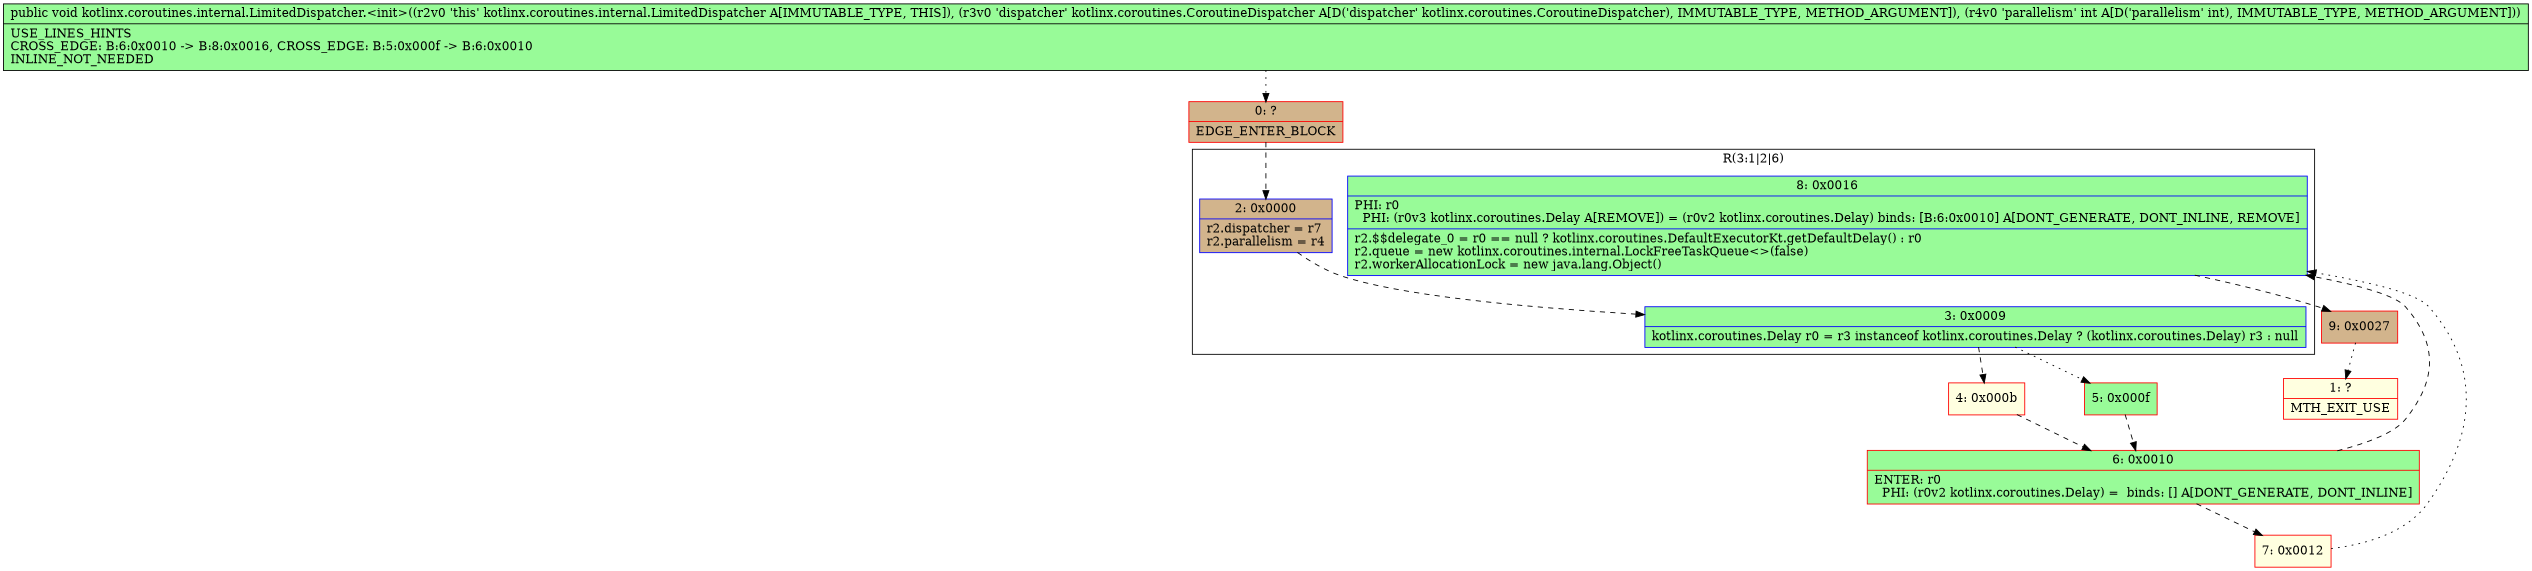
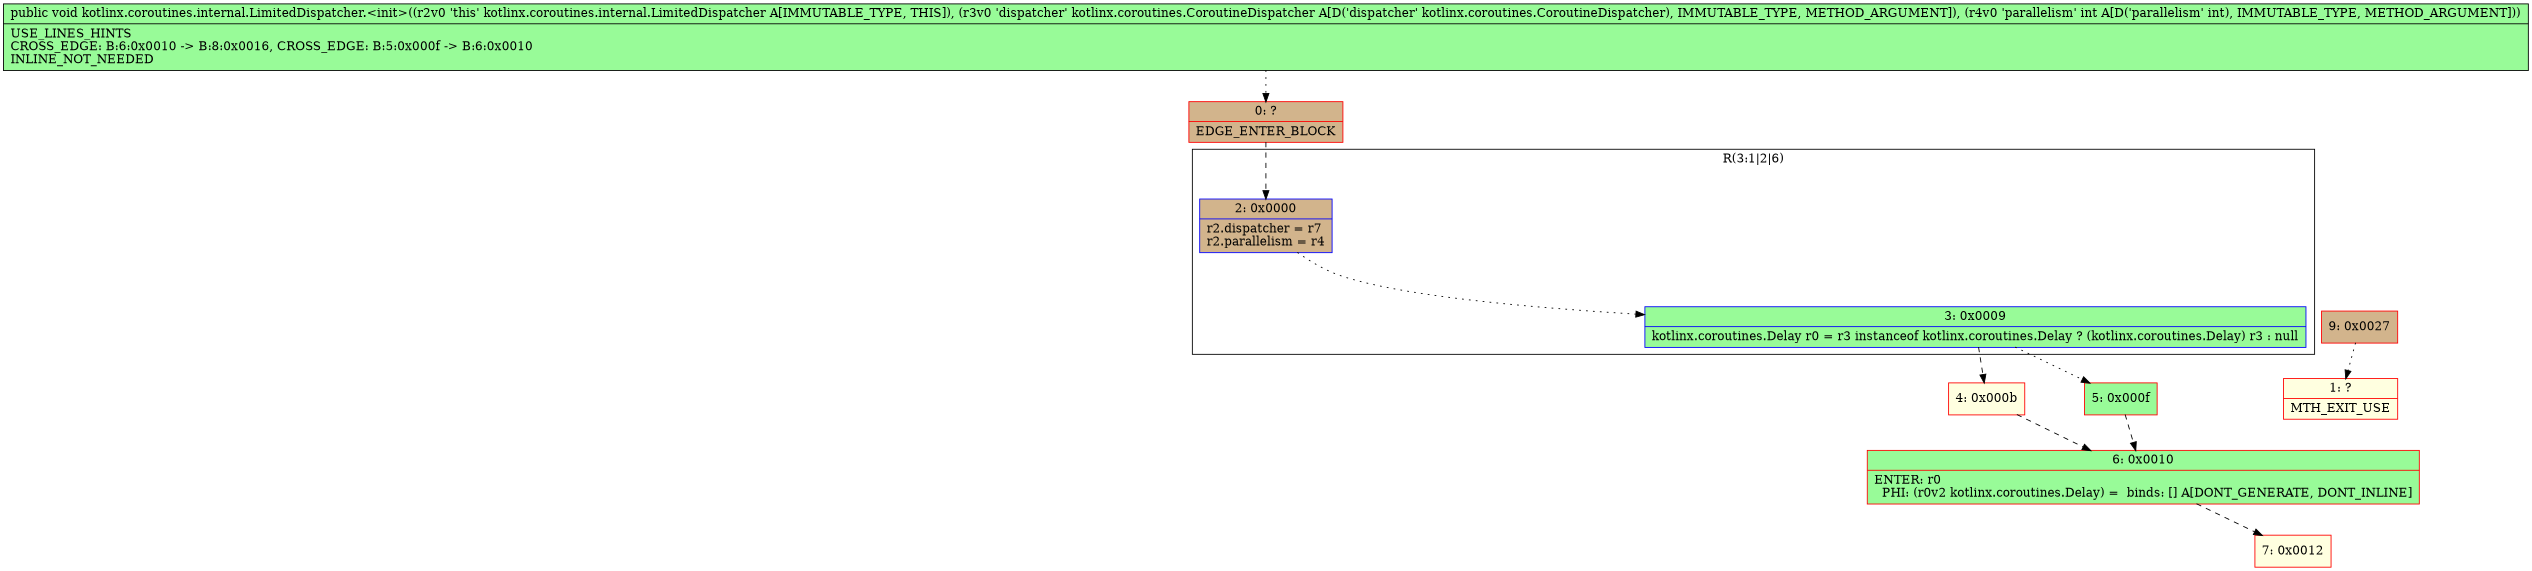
(1827, 226) -> none
(1463, 299) -> (1463, 299)
